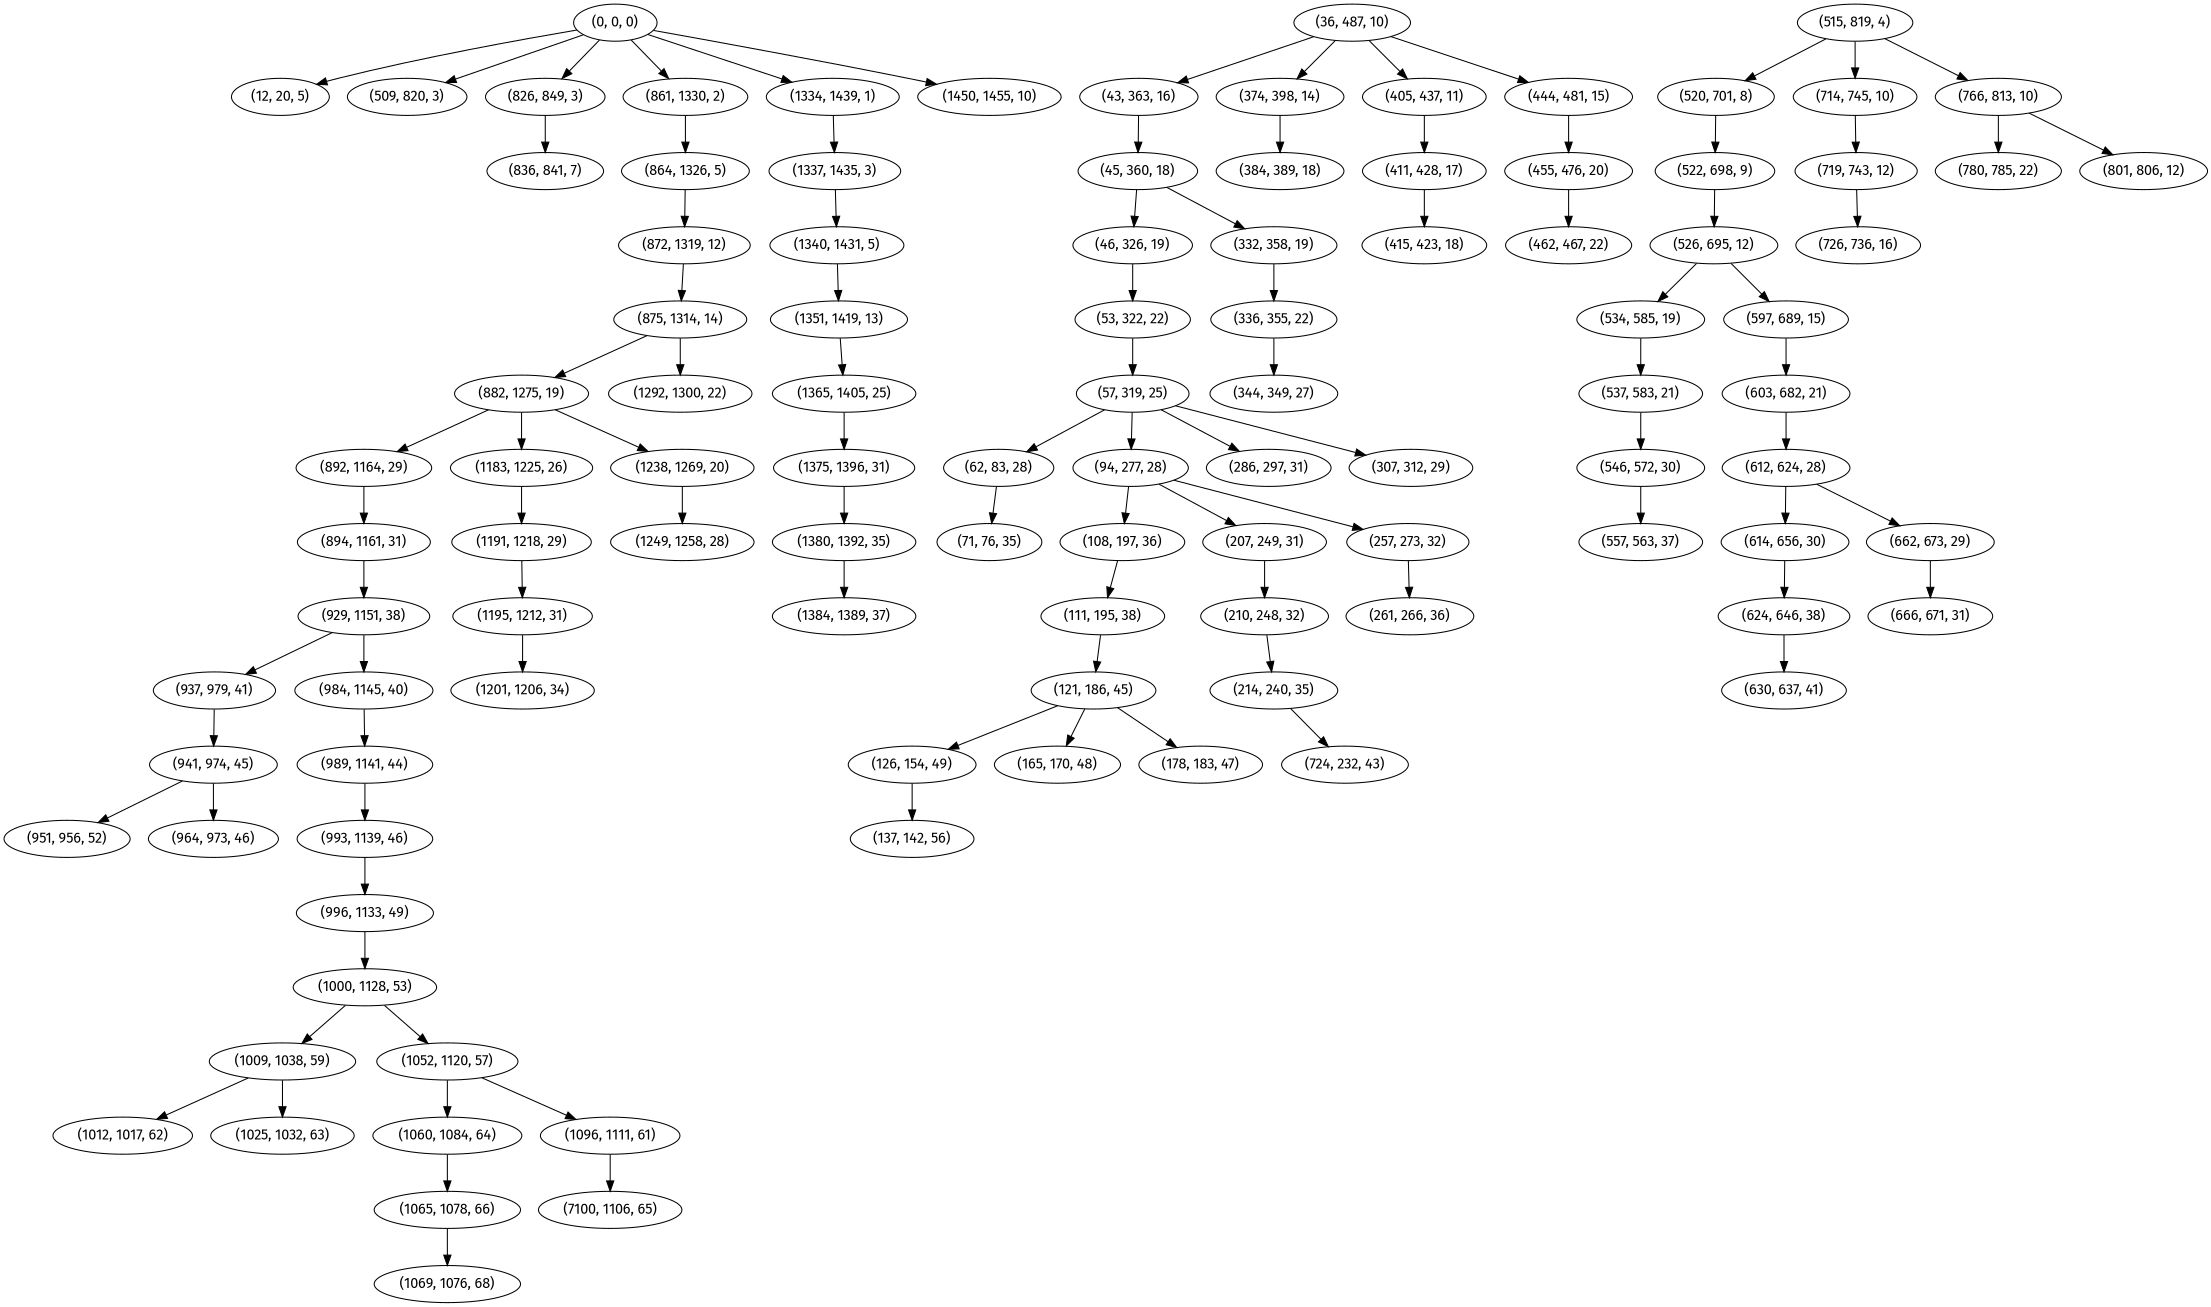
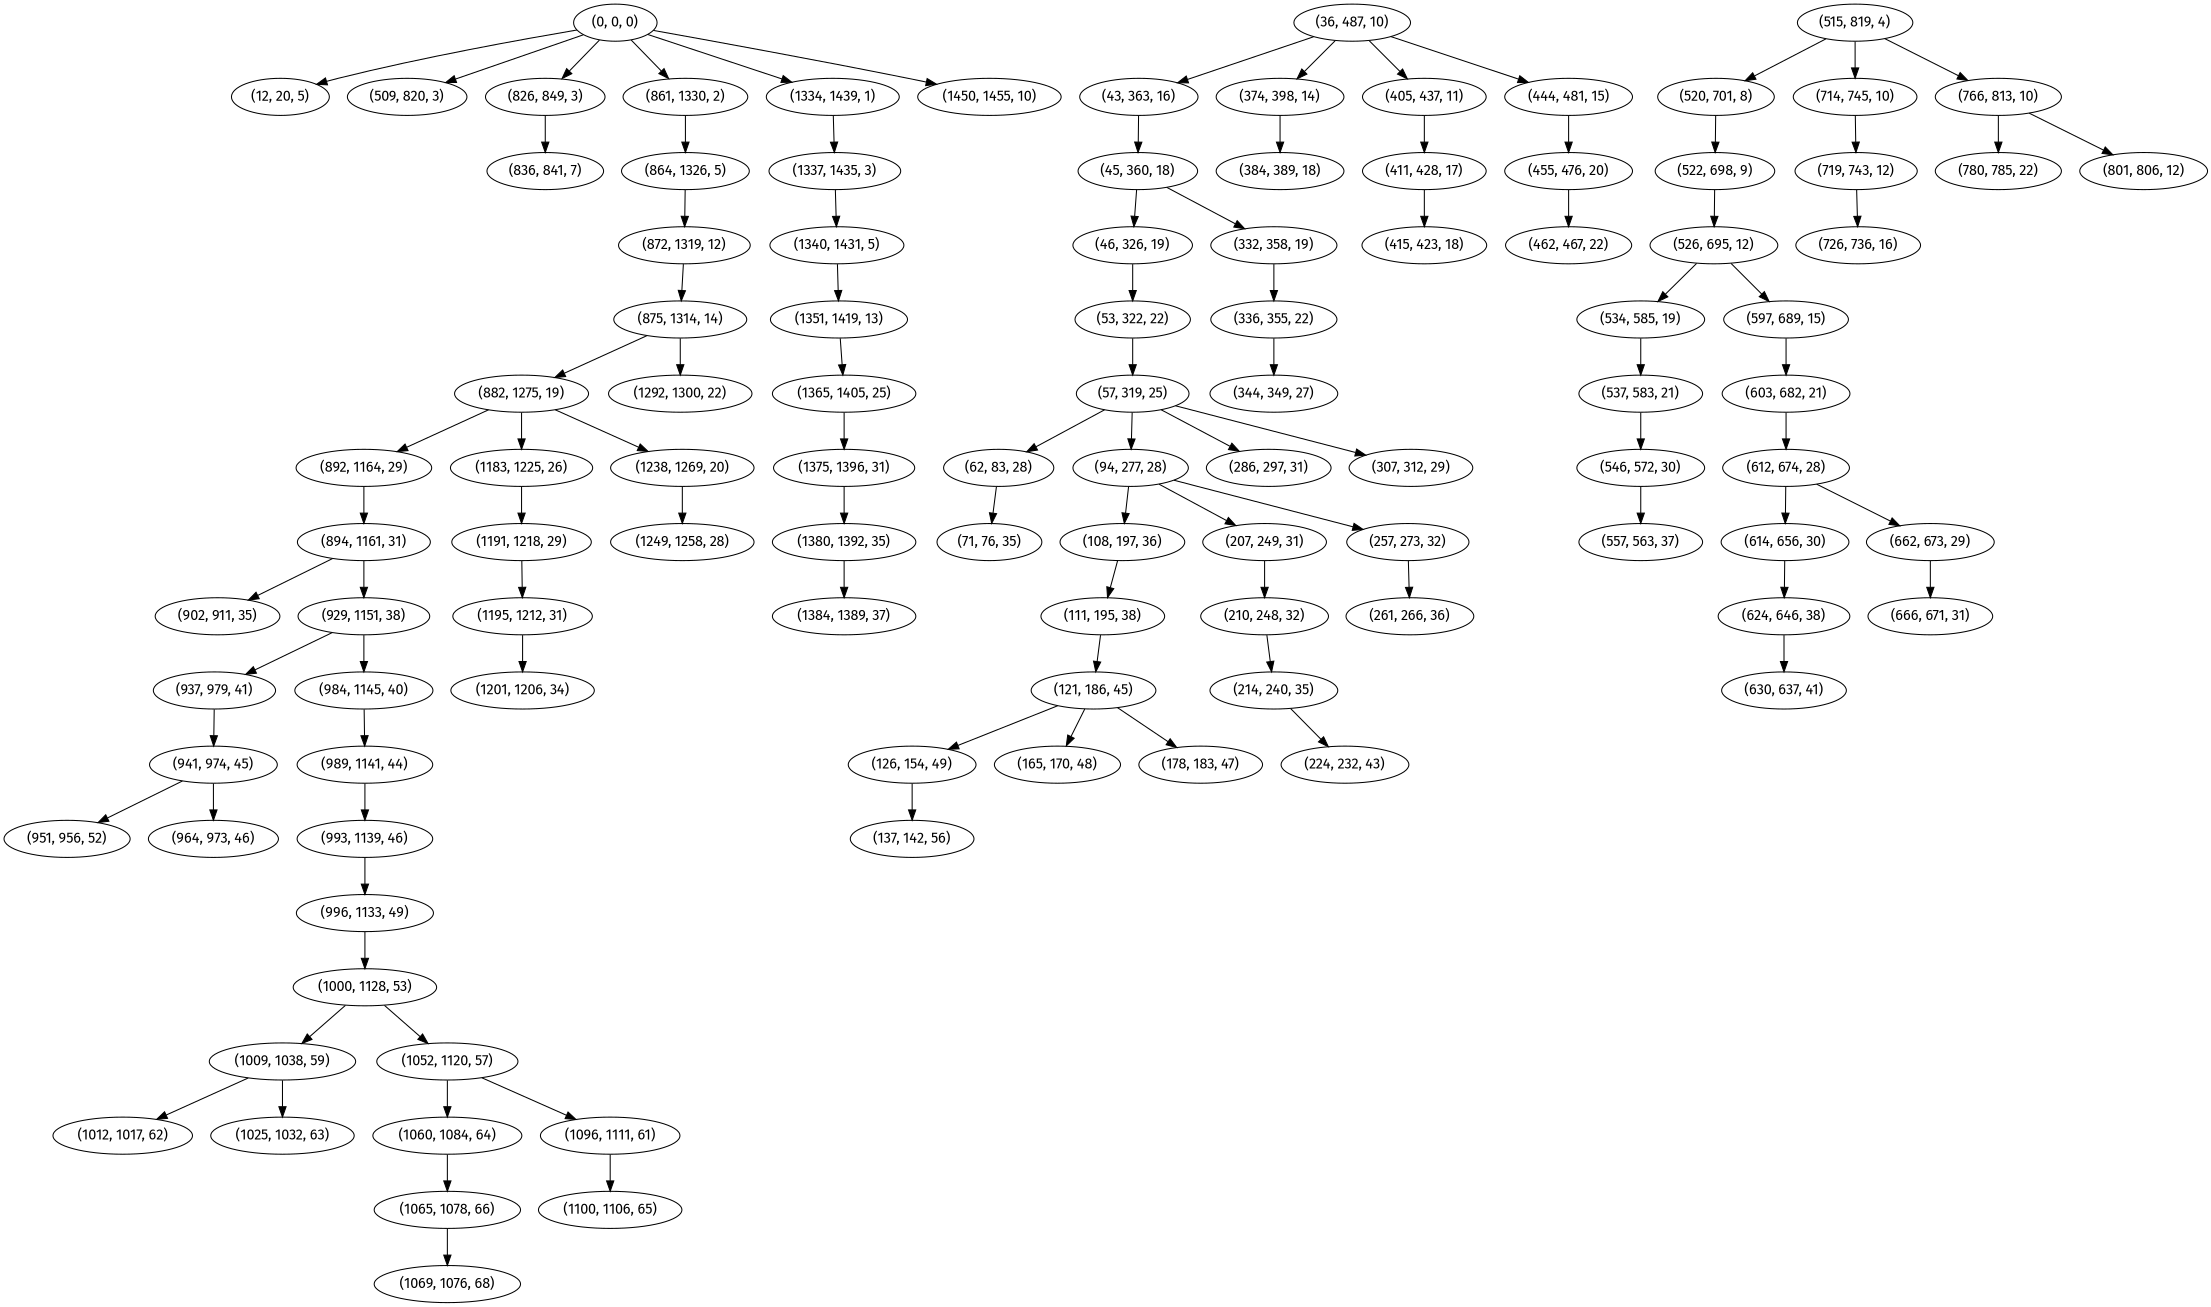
(1786, 468) -> (1786, 468)
none -> (218, 616)
(1345, 765) -> (1345, 765)
(610, 1210) -> (610, 1210)
